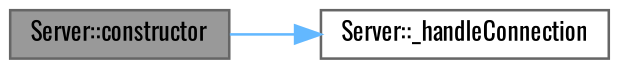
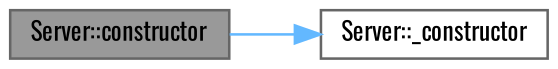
(465, 34) -> (434, 34)
